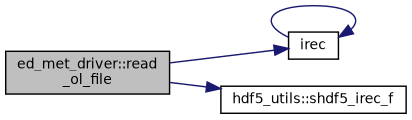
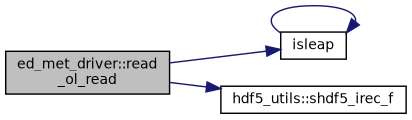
(313, 46) -> (313, 46)
(88, 73) -> (88, 73)
